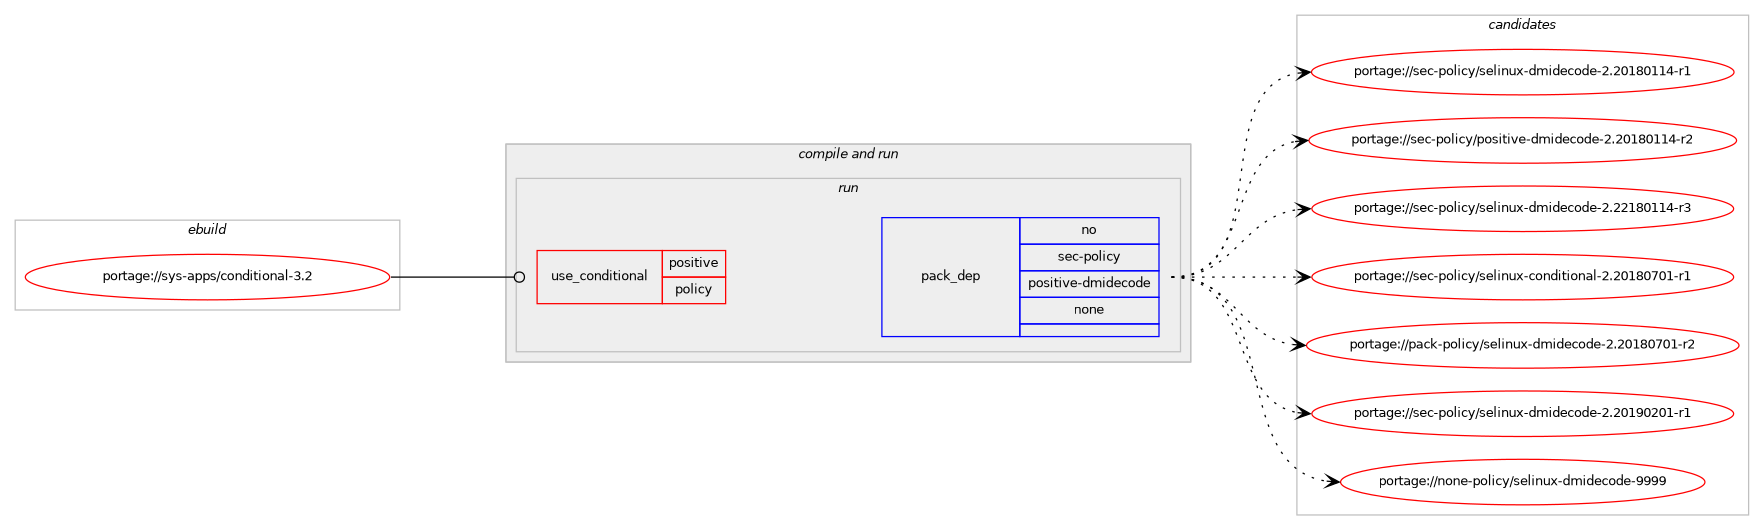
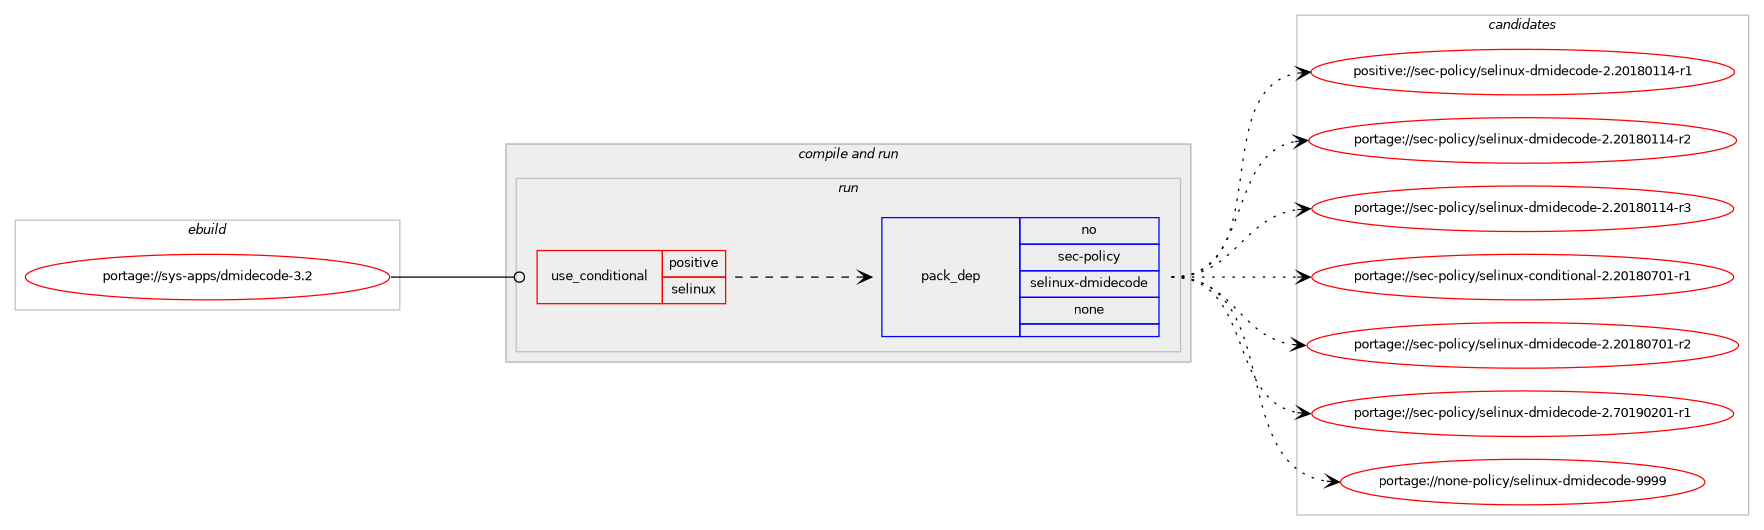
(1523, 72) -> (1523, 72)
(1523, 140) -> (1523, 140)
(1523, 209) -> (1523, 209)
(208, 277) -> (208, 277)
none -> (797, 277)
(1089, 283) -> (1089, 283)
(694, 290) -> (694, 290)
(1523, 345) -> (1523, 345)
(1523, 414) -> (1523, 414)
